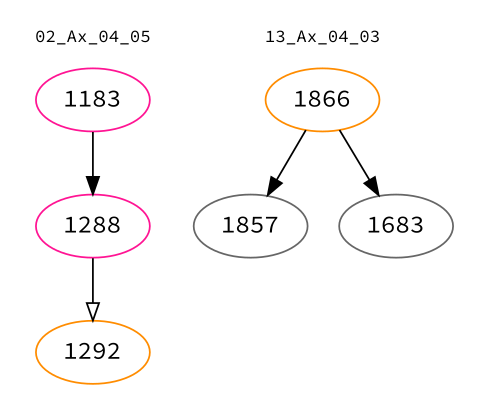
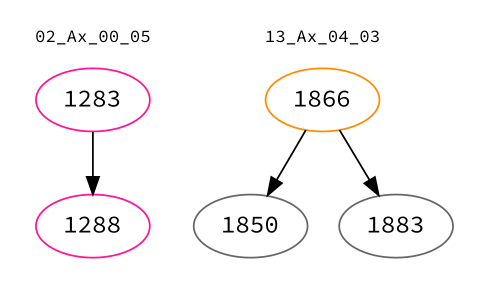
(94, 38) -> (94, 38)
(93, 100) -> (93, 100)
(251, 226) -> (251, 226)
(396, 226) -> (396, 226)
(93, 352) -> none
